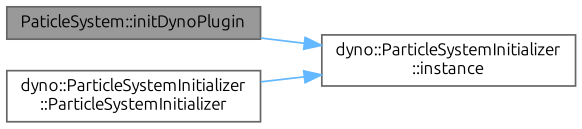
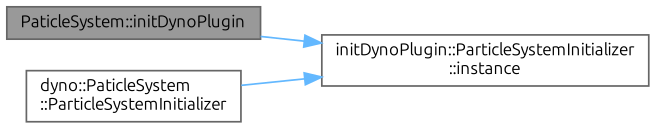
(449, 60) -> (485, 60)
(134, 96) -> (134, 96)
